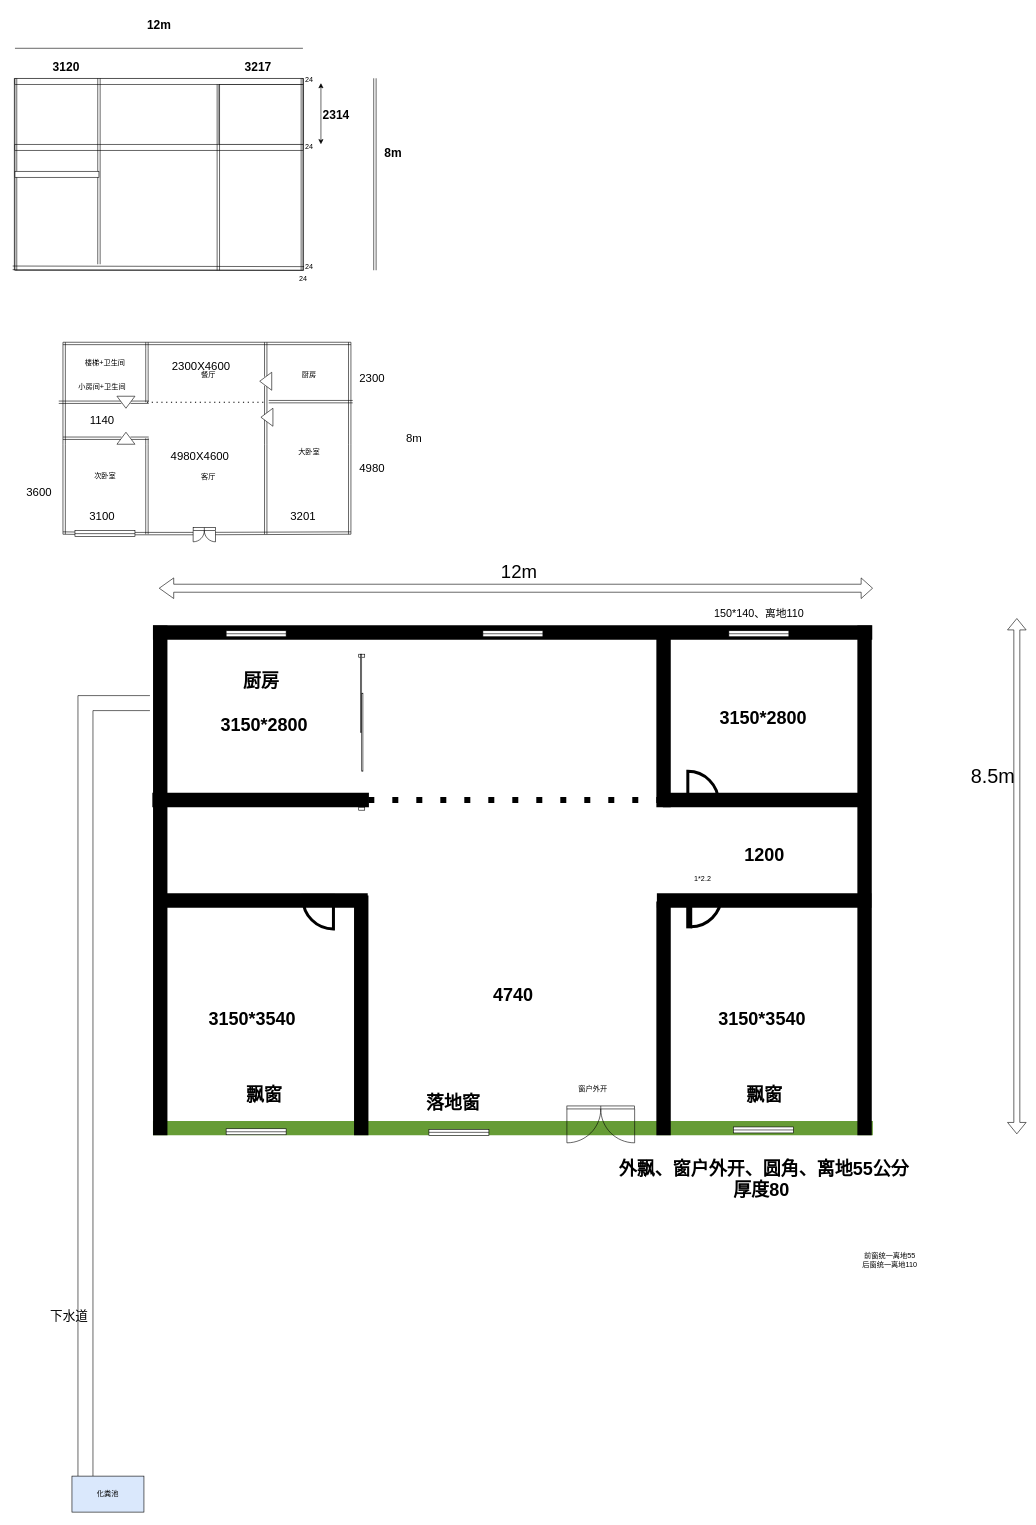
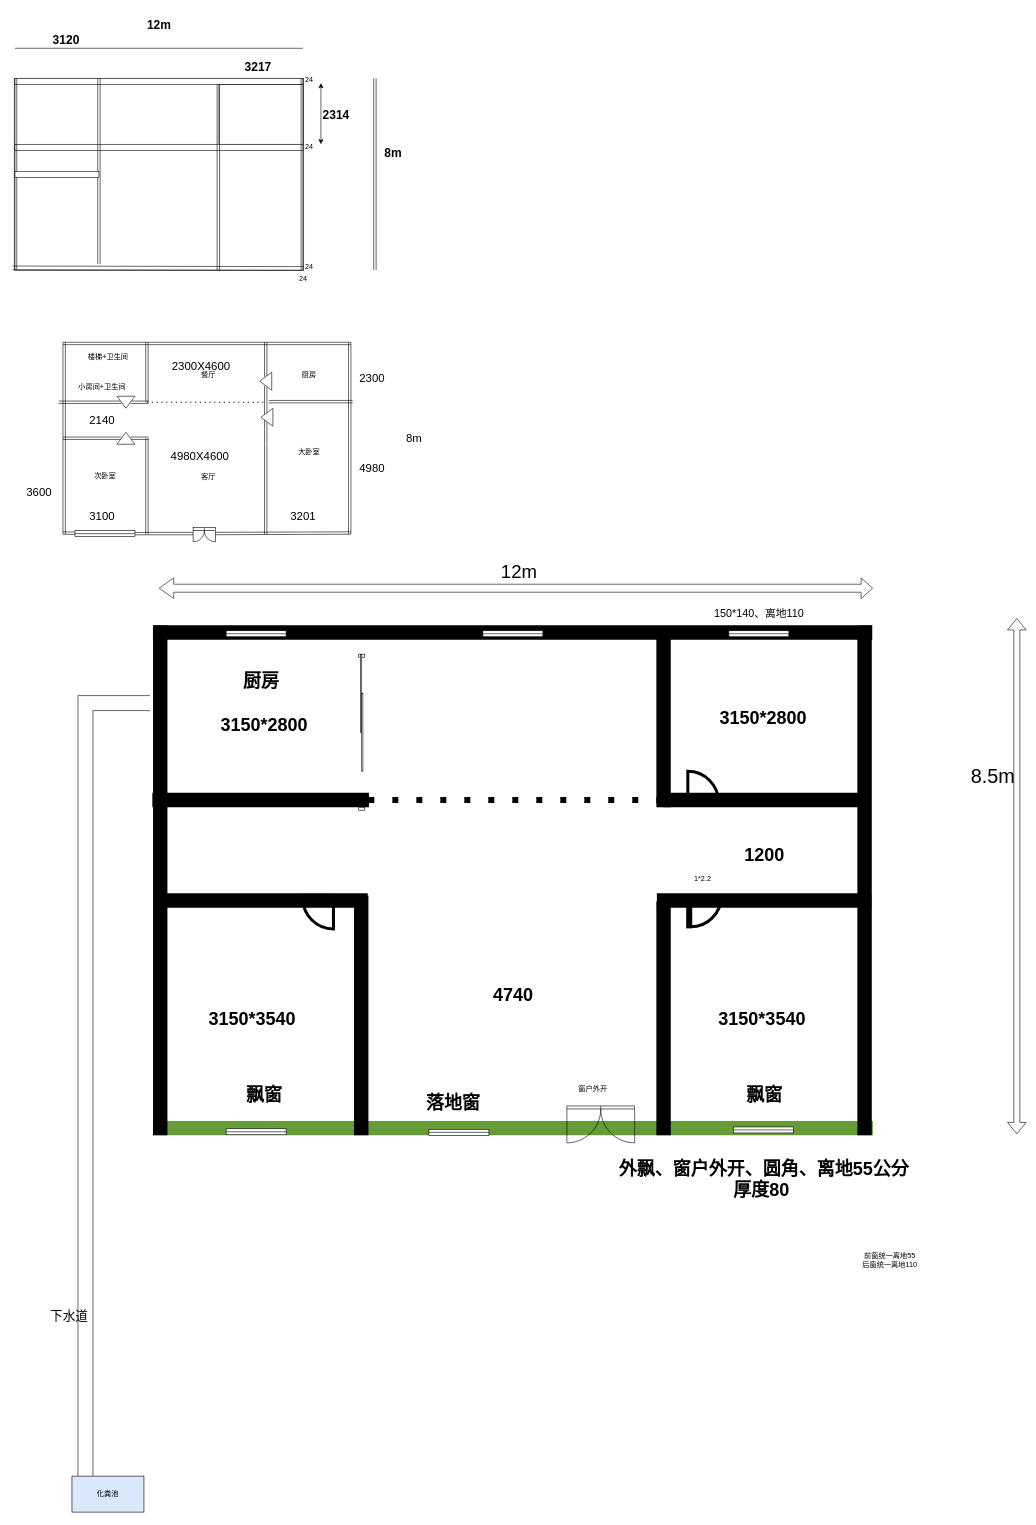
(66, 66) -> (66, 39)
(105, 363) -> (108, 357)
(102, 420) -> (102, 420)
